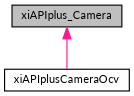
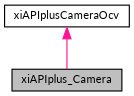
(67, 54) -> (67, 54)
